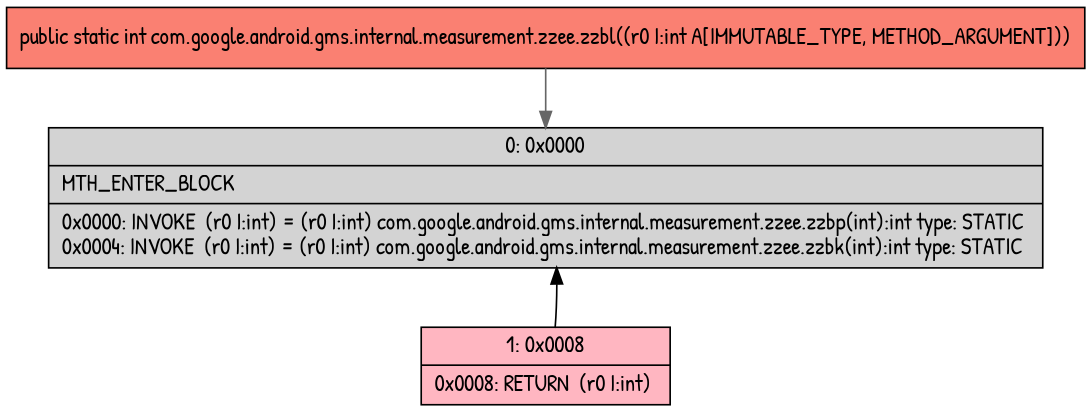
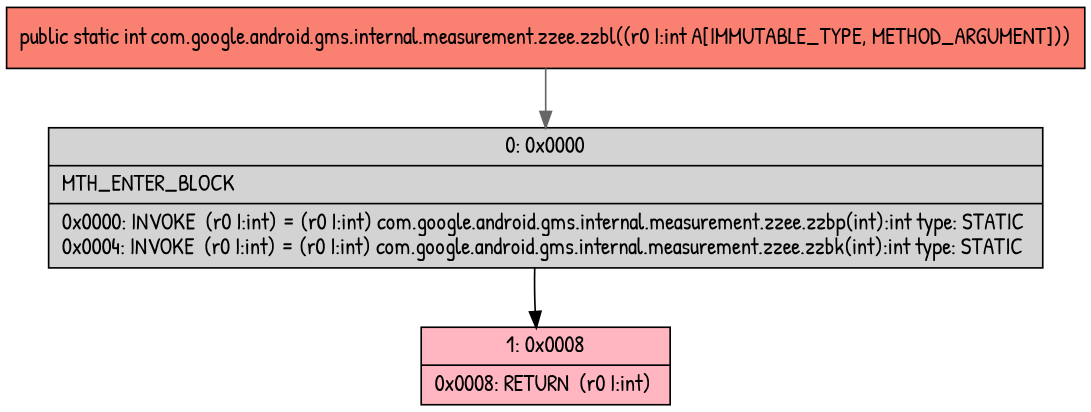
(556, 306) -> (535, 289)
